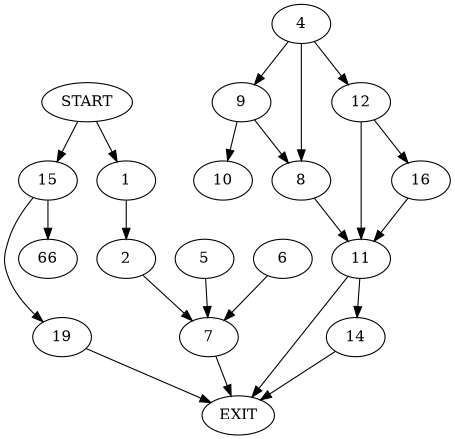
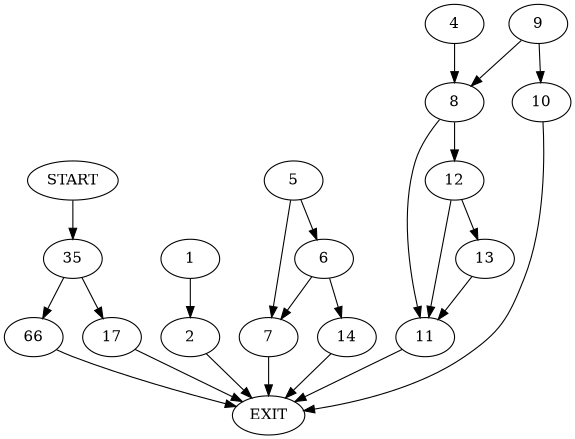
(275, 59) -> none
(328, 59) -> (455, 136)
(104, 137) -> none
(48, 181) -> (73, 259)
(421, 181) -> (485, 259)
none -> (307, 215)
(359, 293) -> (334, 293)
(163, 294) -> (225, 372)
none -> (502, 324)
(62, 337) -> (112, 337)
none -> (140, 380)
